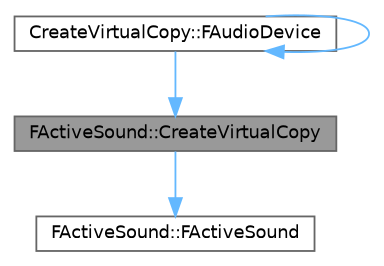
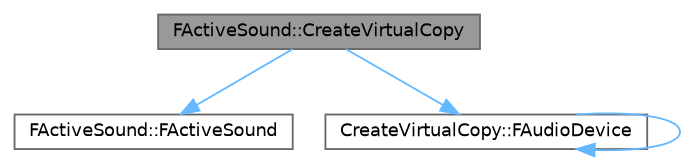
(175, 75) -> (394, 77)
